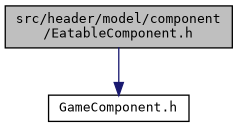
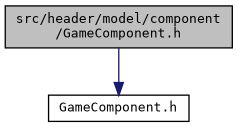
(119, 27) -> (119, 27)
